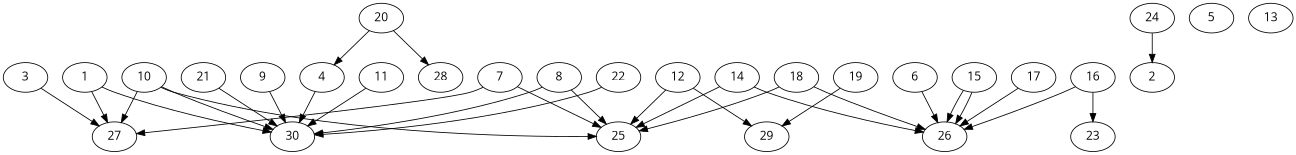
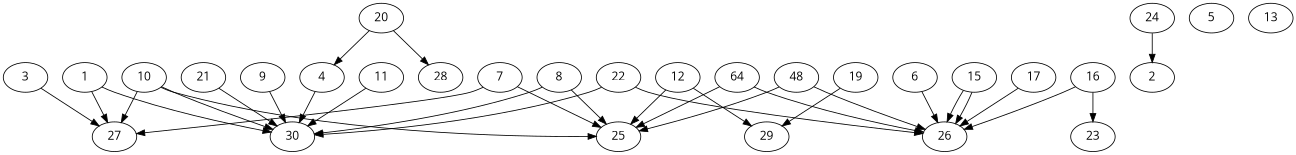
(737, 77) -> (737, 77)
(796, 77) -> (796, 77)
none -> (774, 115)
